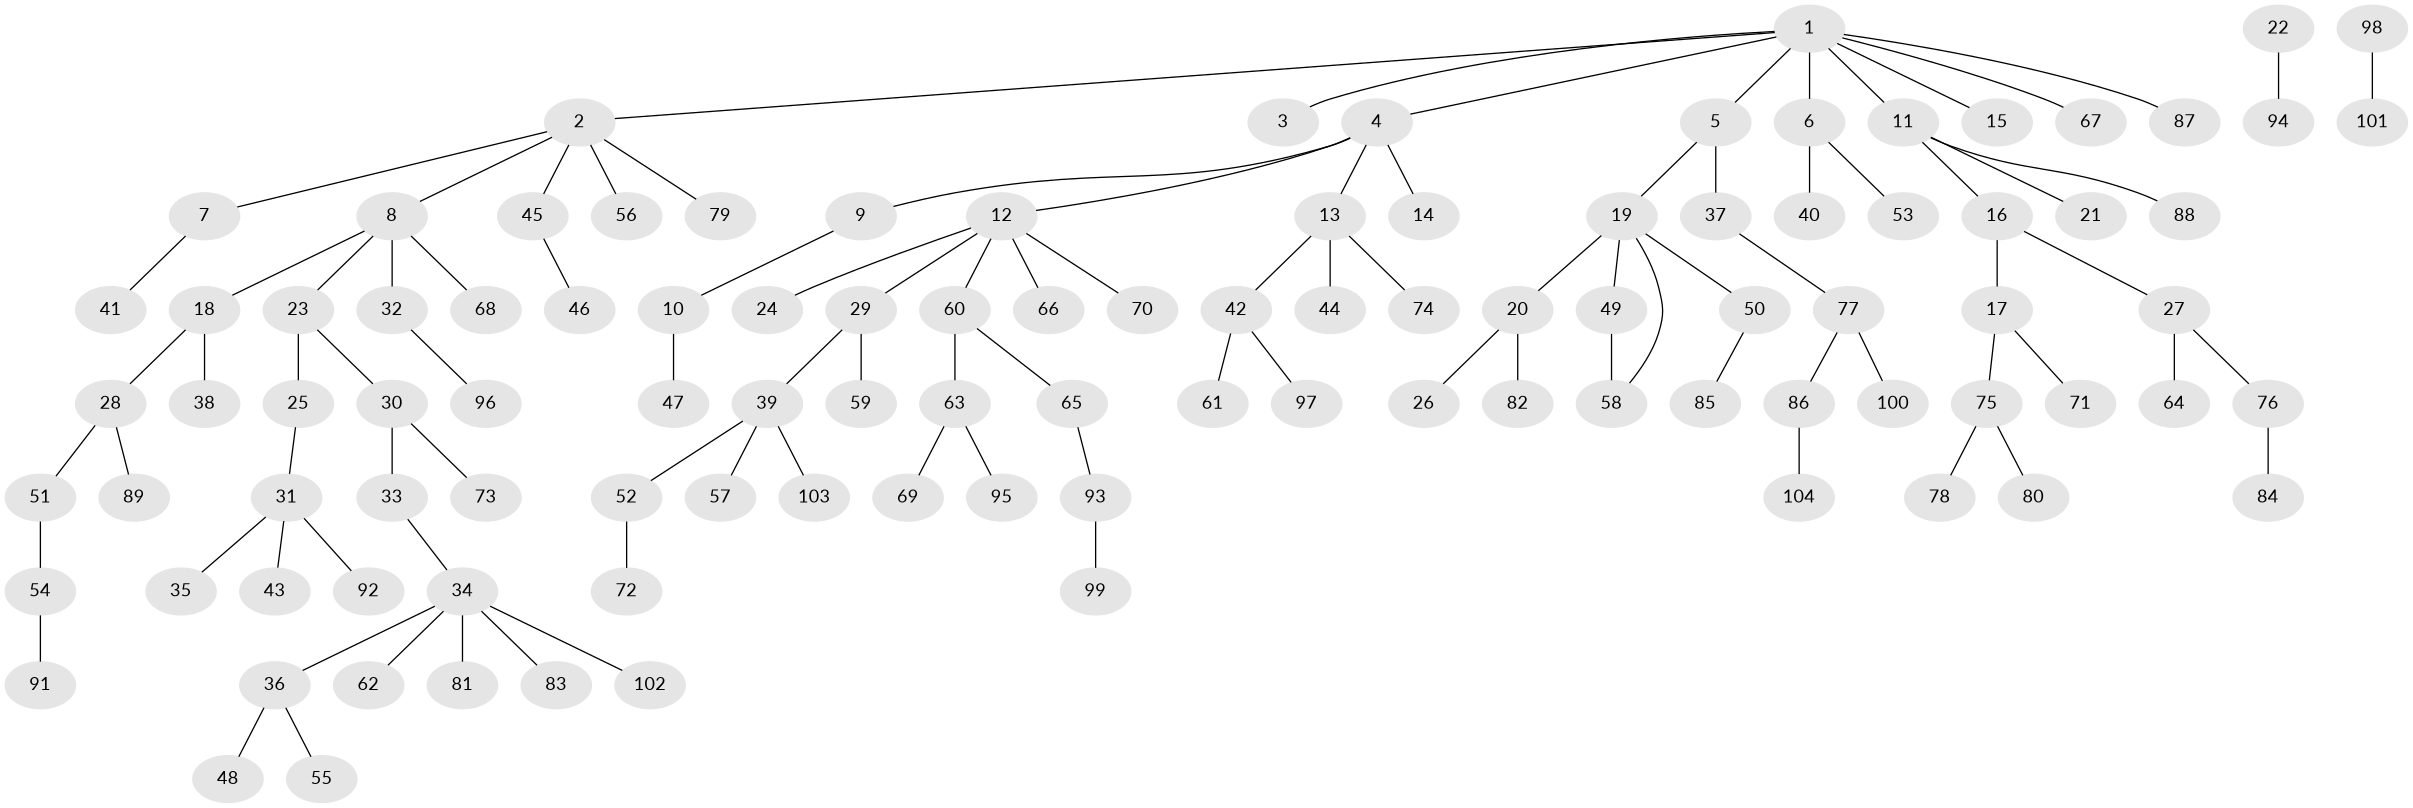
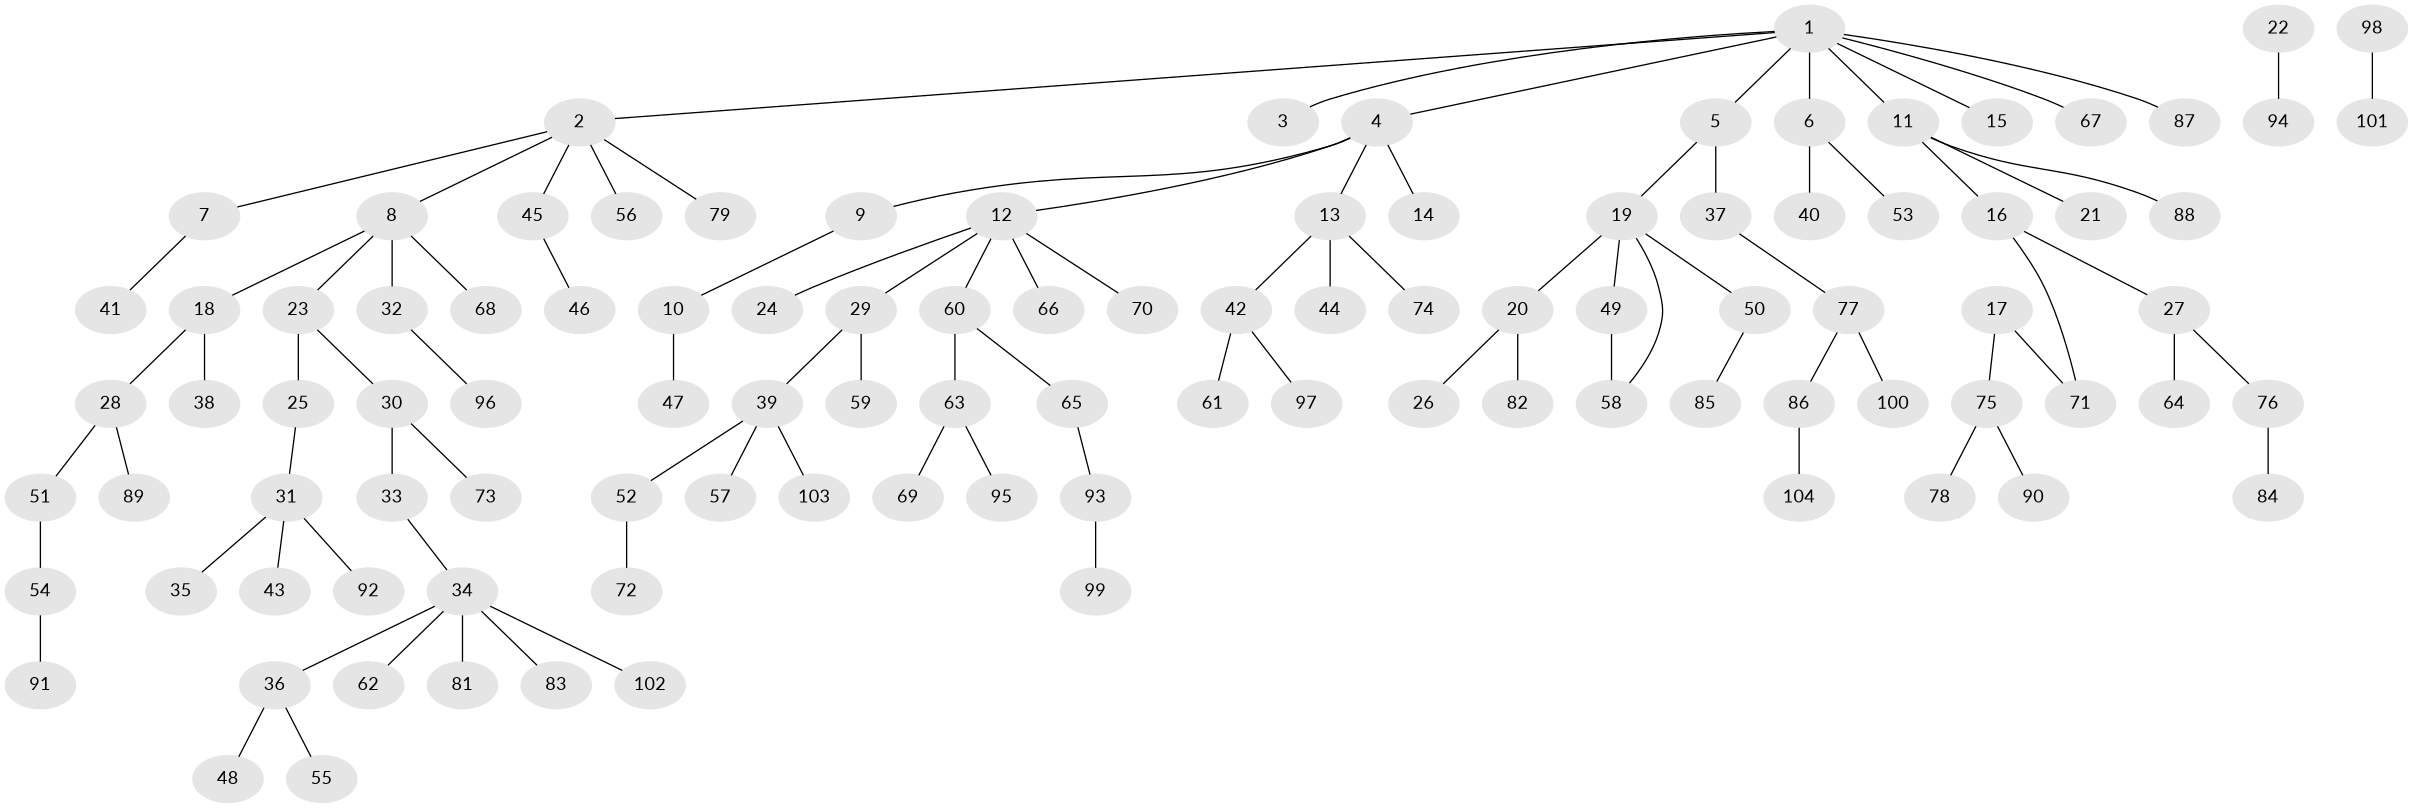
(1997, 263) -> (2052, 306)
(2034, 498) -> (2034, 498)
